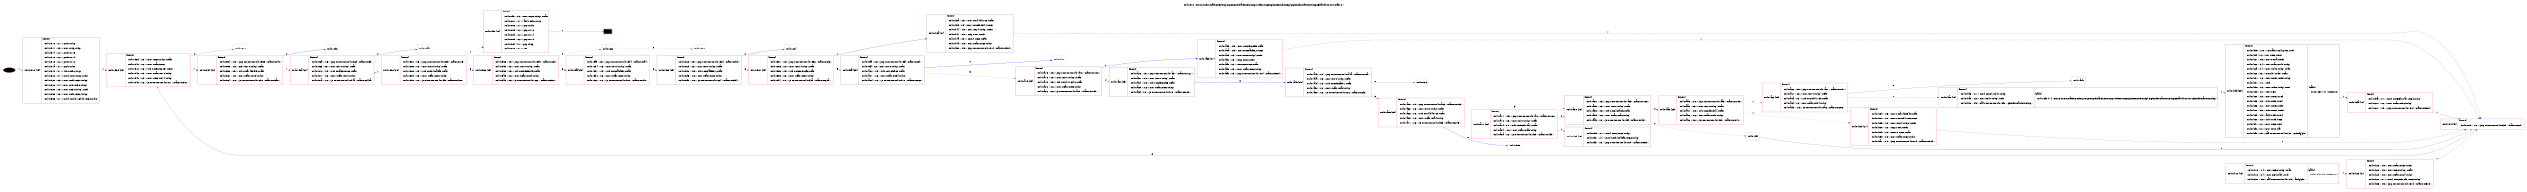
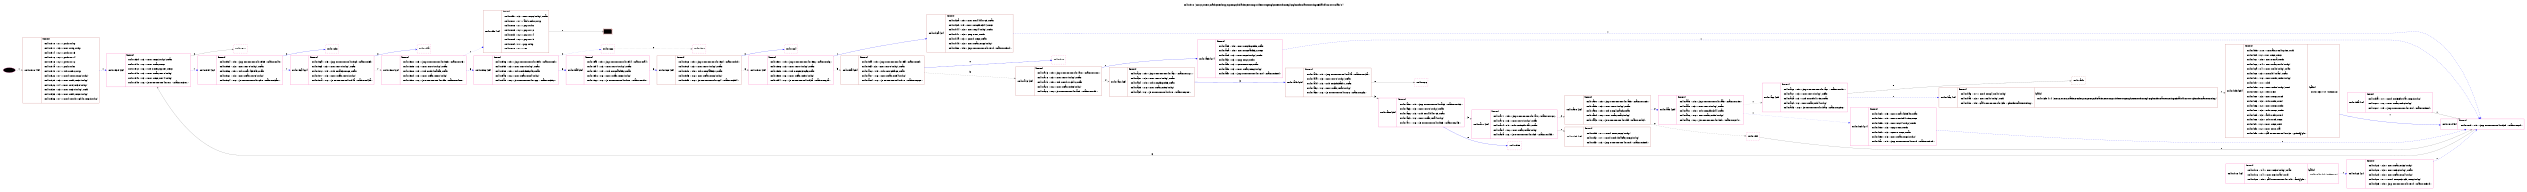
(378, 73) -> (377, 70)
(2343, 97) -> (2389, 122)
(1514, 108) -> (1467, 118)
